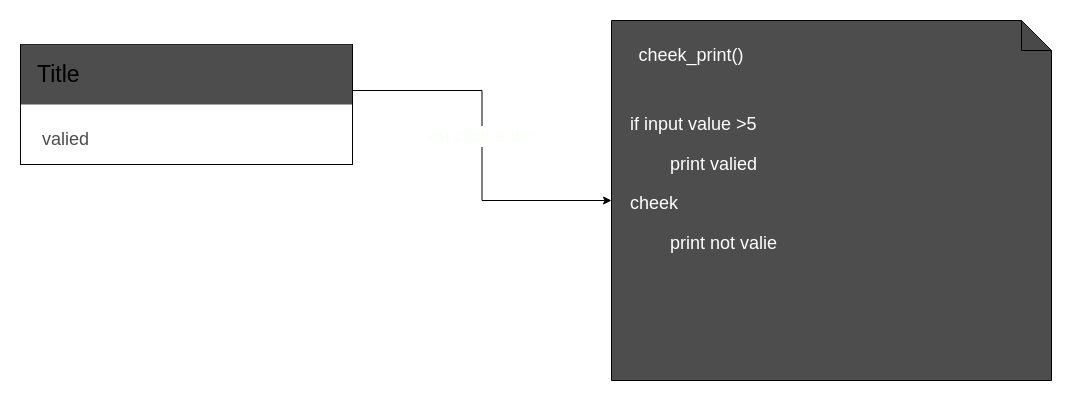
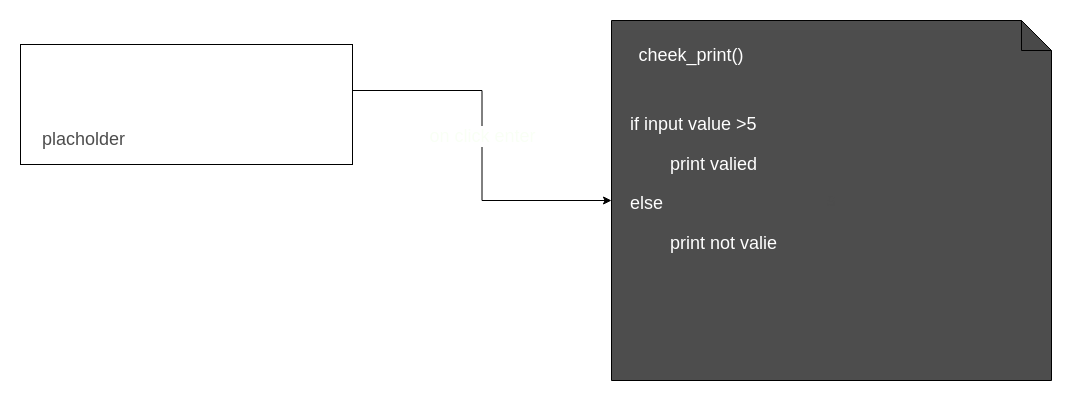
(187, 75) -> none
(75, 138) -> (101, 138)
(702, 140) -> (702, 140)
